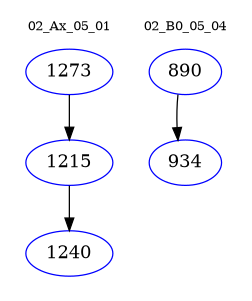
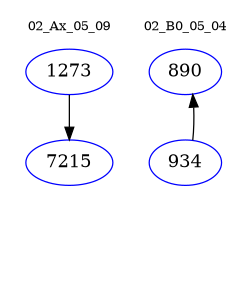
(69, 27) -> (69, 27)
(177, 111) -> (194, 124)
(69, 163) -> (69, 163)
(69, 253) -> none
